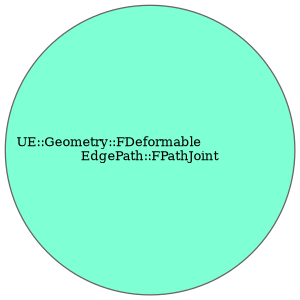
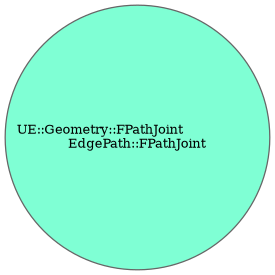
(150, 150) -> (137, 137)
